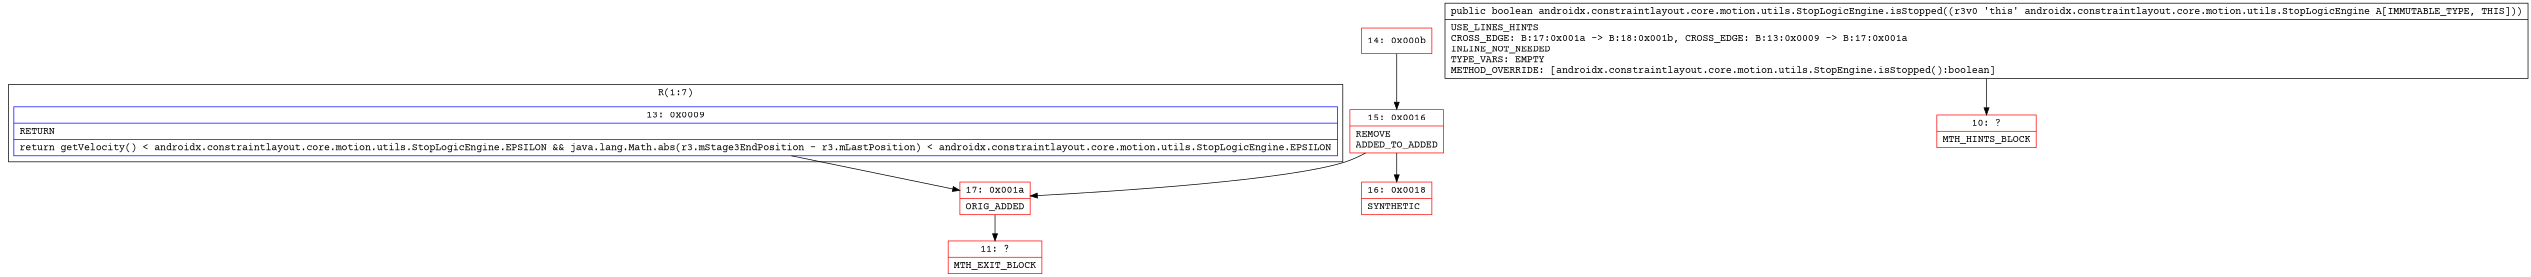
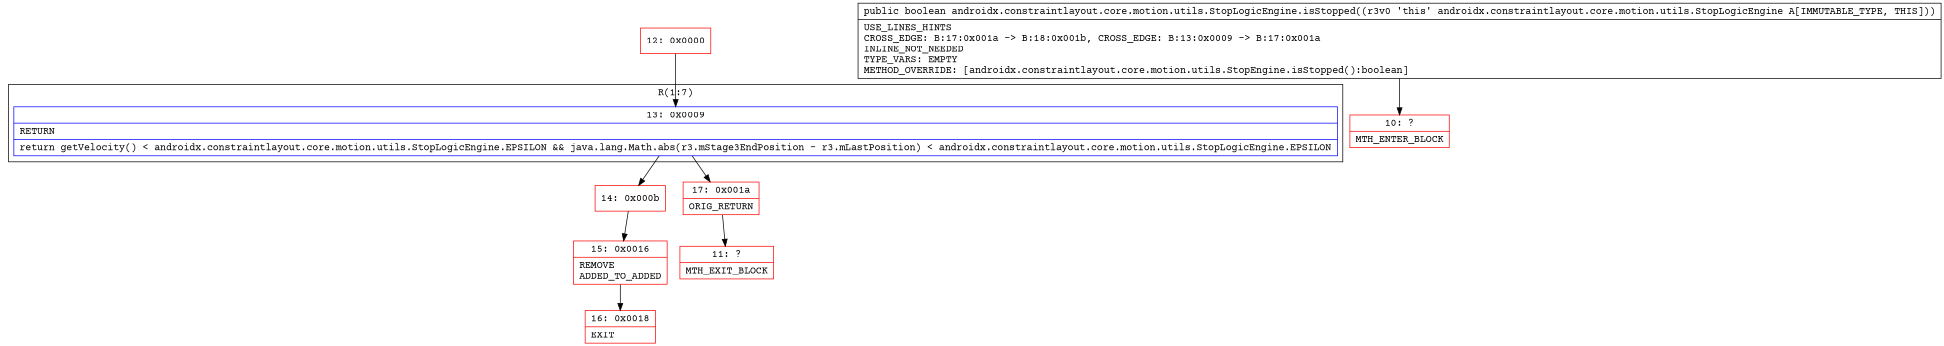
none -> (676, 41)
(1987, 139) -> (1400, 139)
none -> (651, 168)
(1203, 184) -> none
(995, 206) -> (721, 206)
(1394, 206) -> (603, 335)
